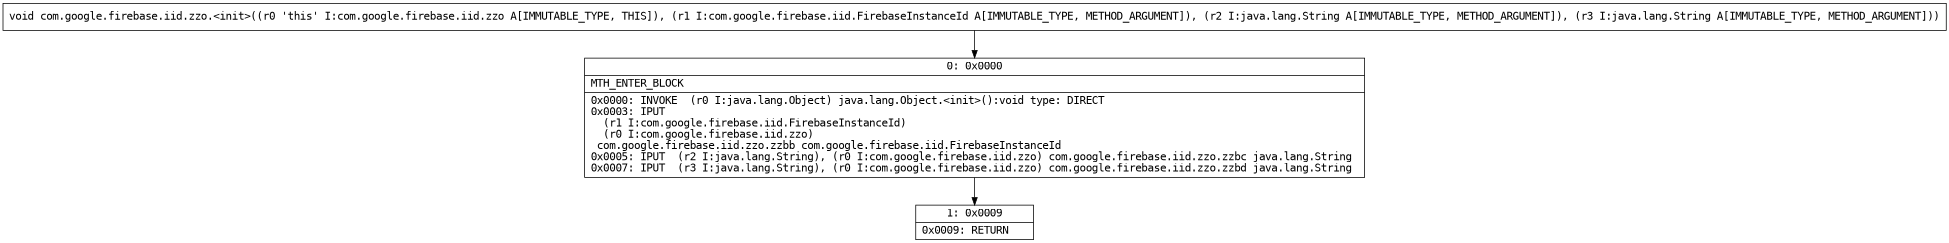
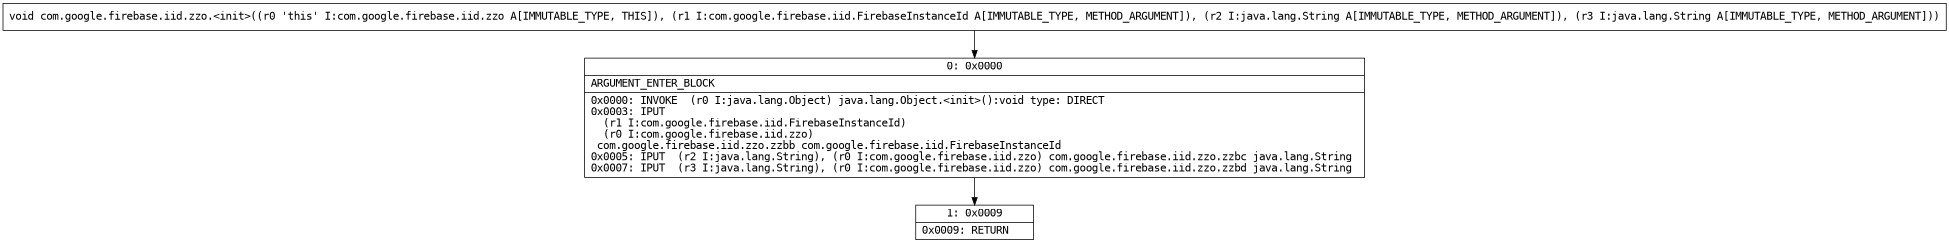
(637, 84) -> (653, 84)
